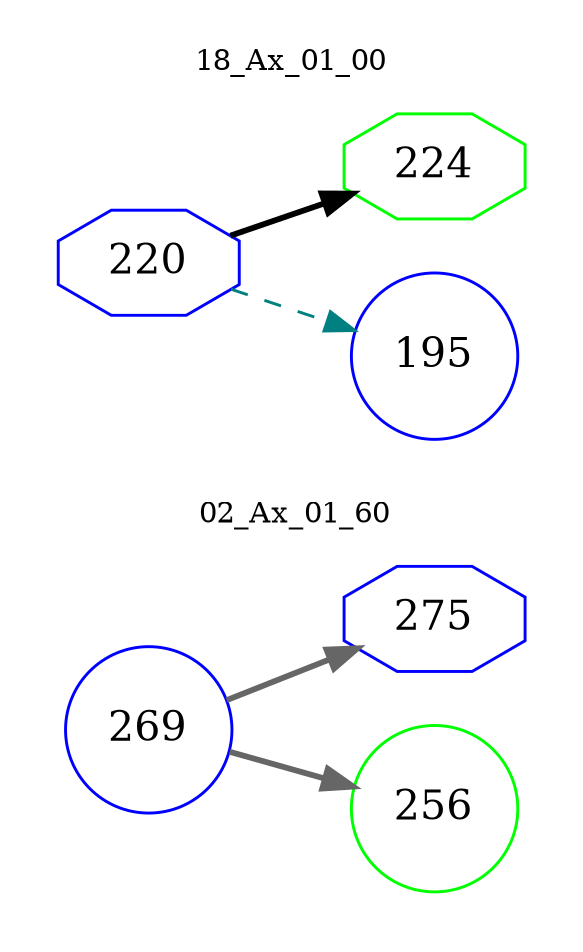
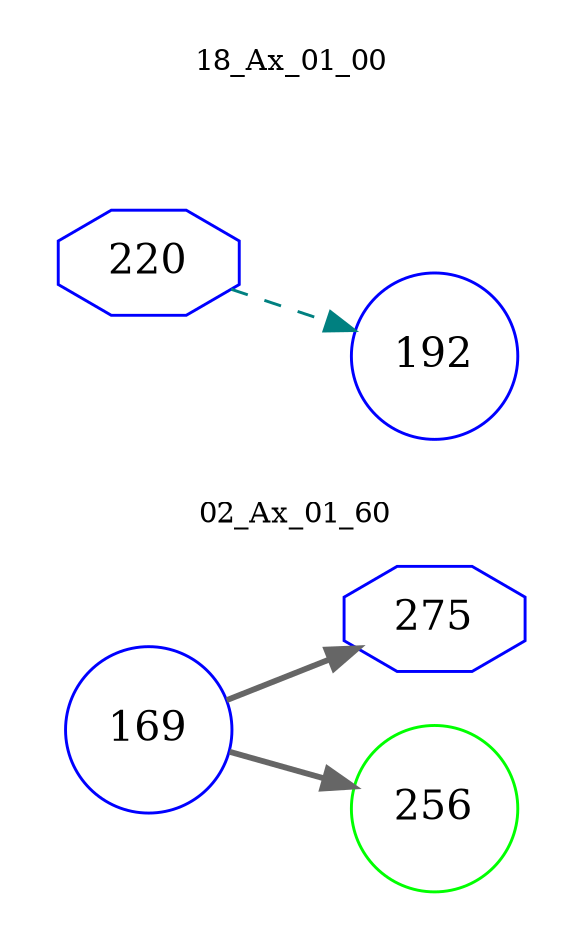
(435, 166) -> none
(435, 356) -> (435, 356)
(149, 730) -> (149, 730)
